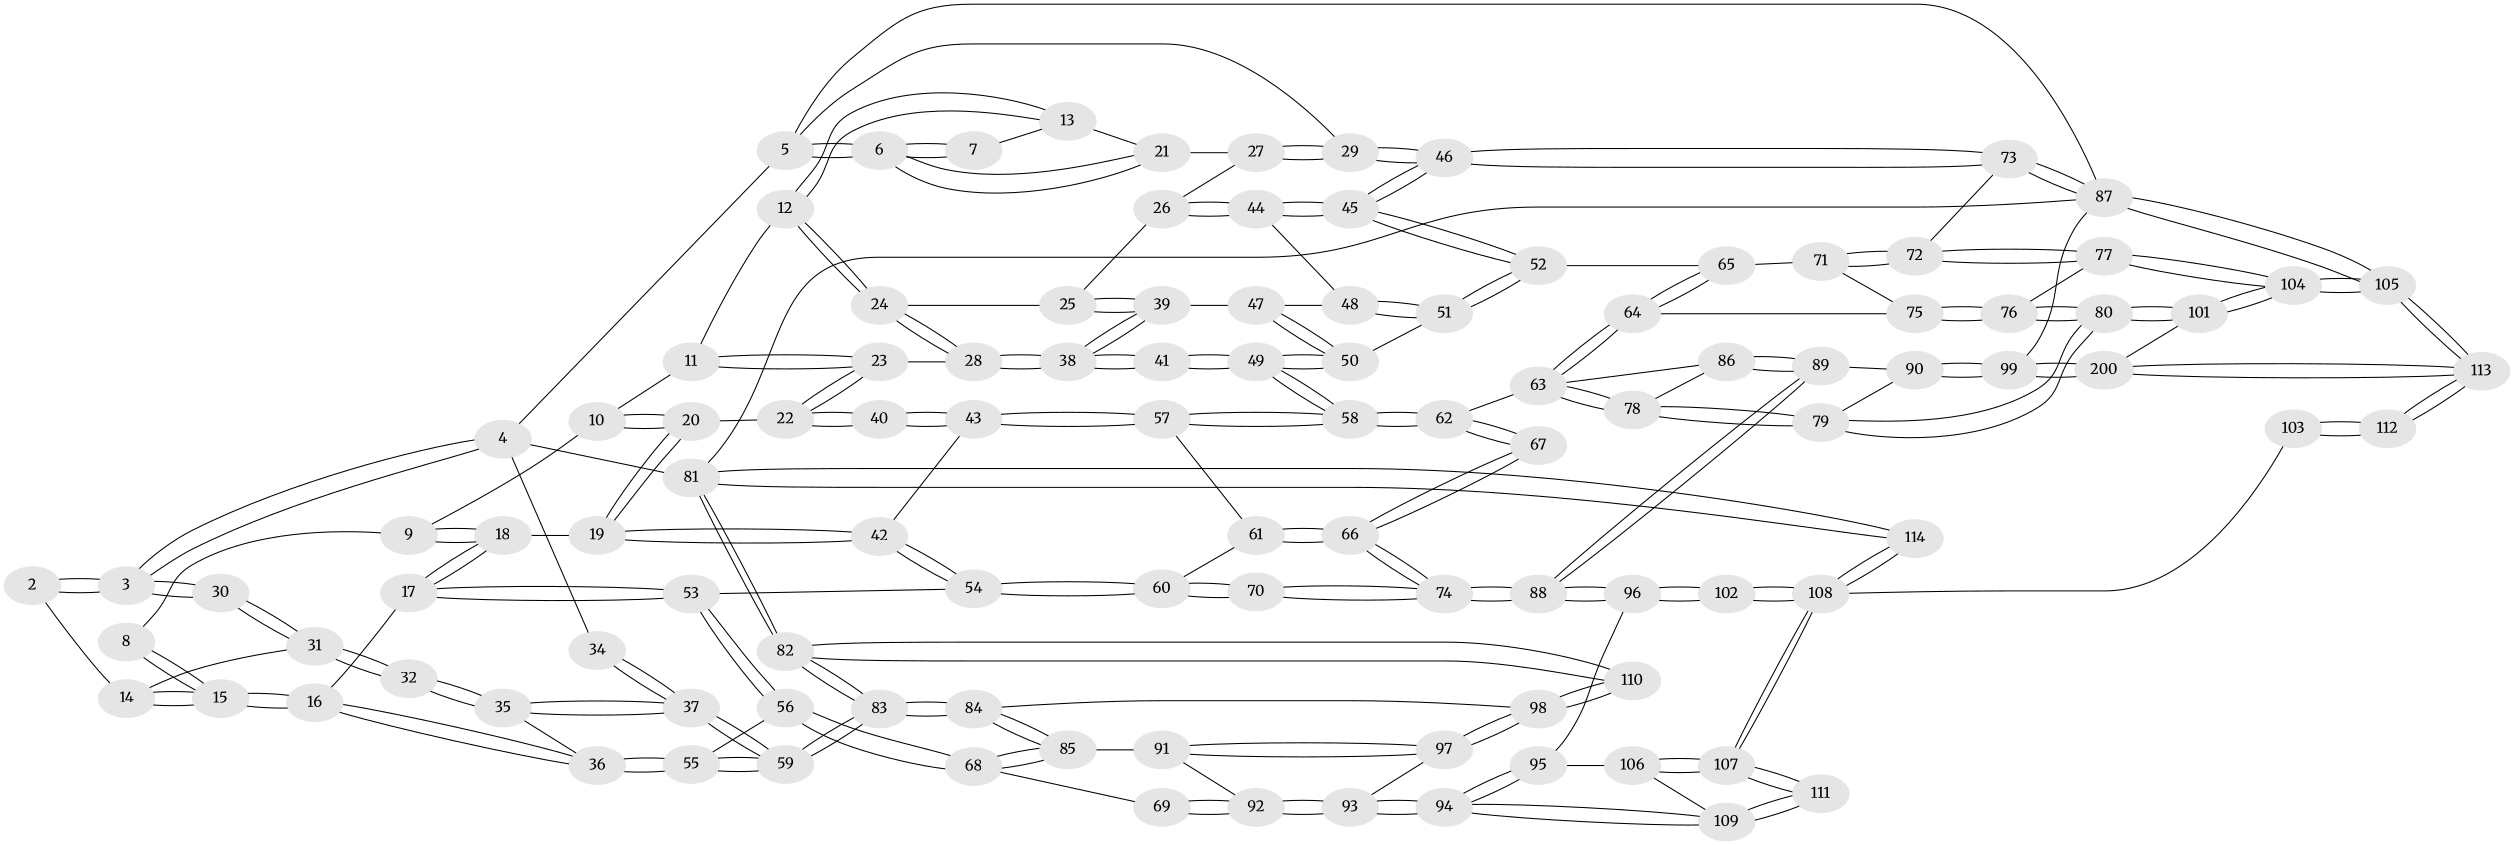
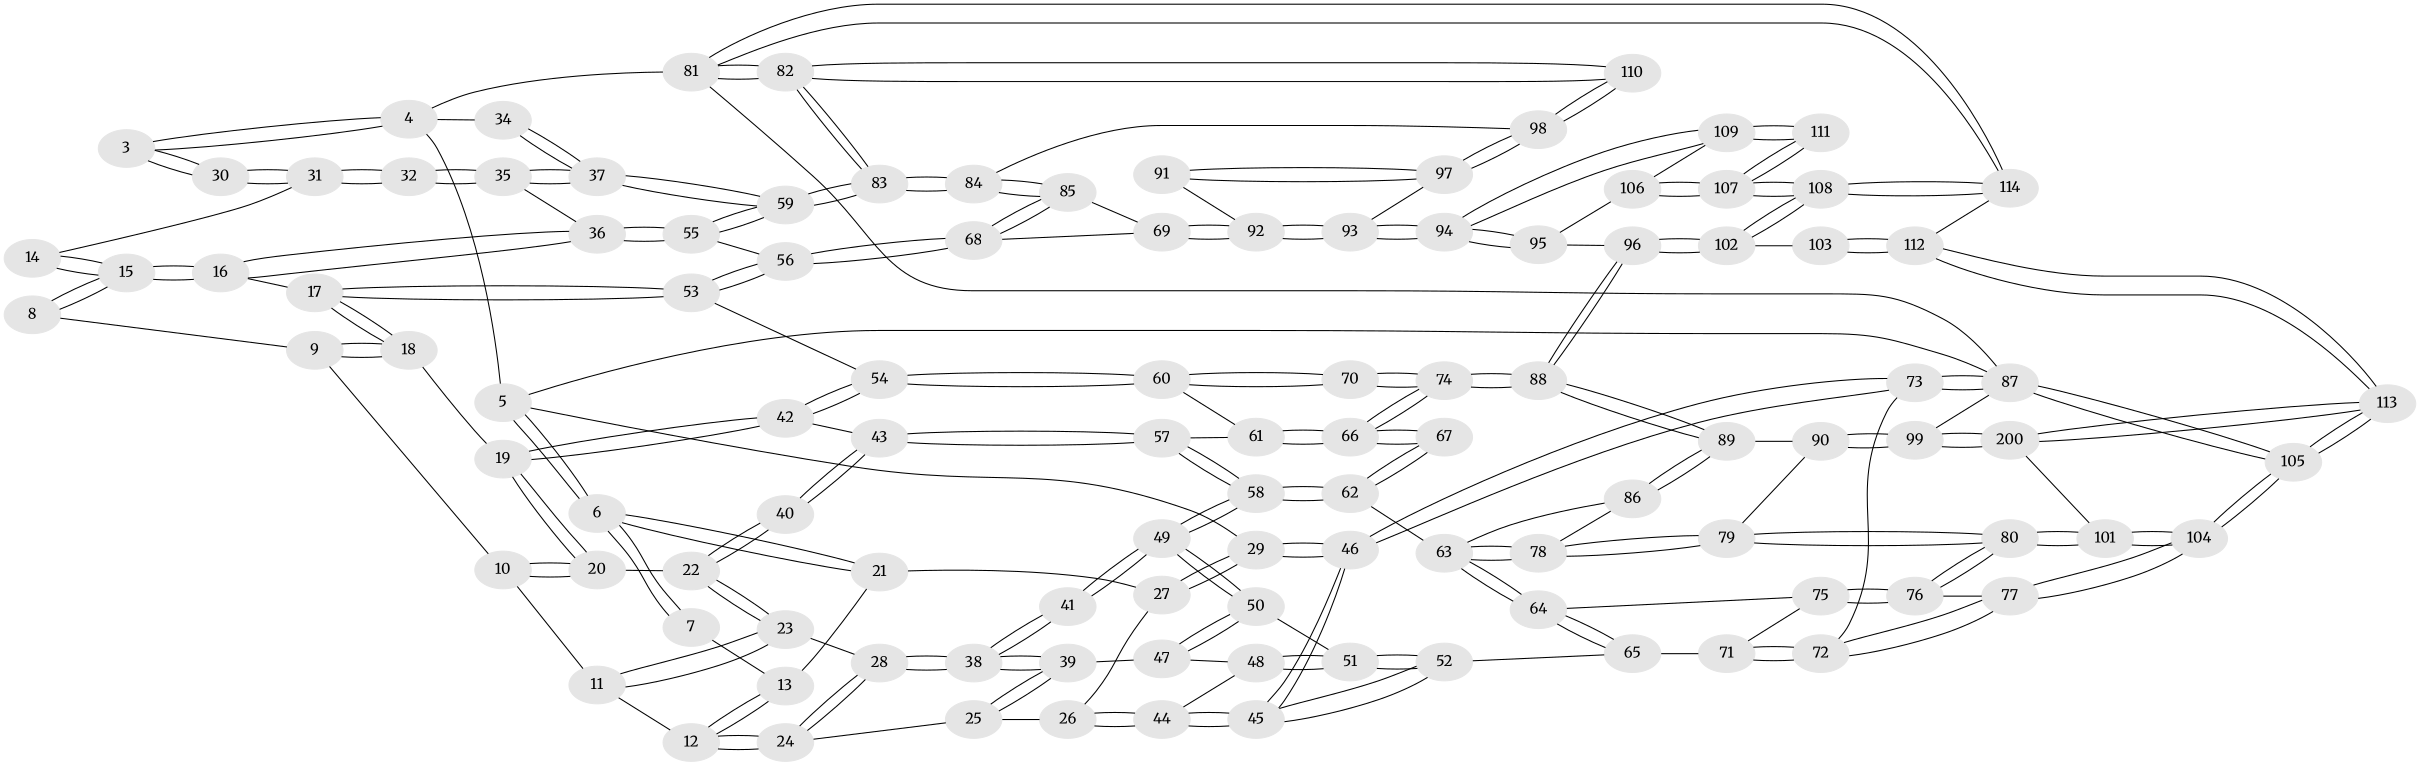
none -> (1963, 217)
(32, 586) -> none
(2097, 591) -> (1774, 246)
(1115, 750) -> (1115, 212)
